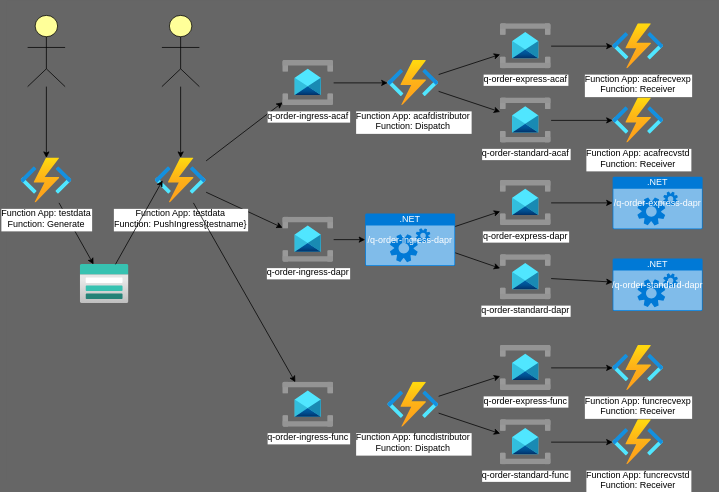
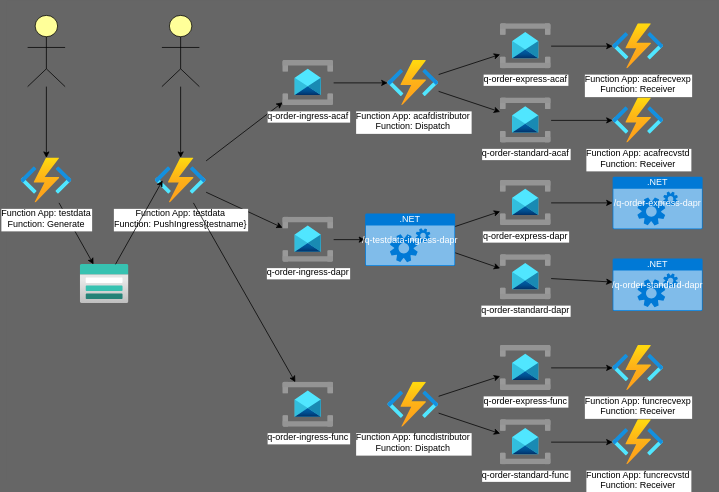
(410, 219) -> (410, 219)
